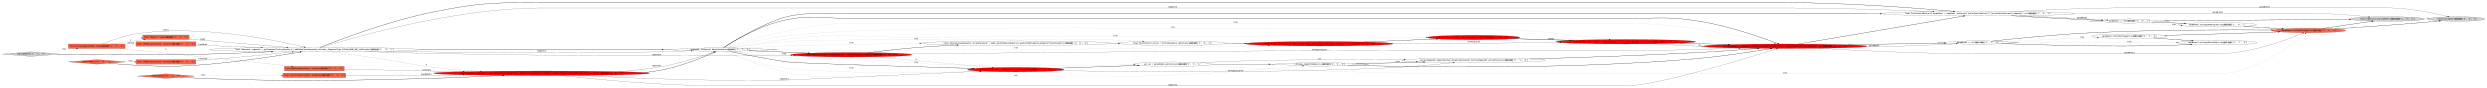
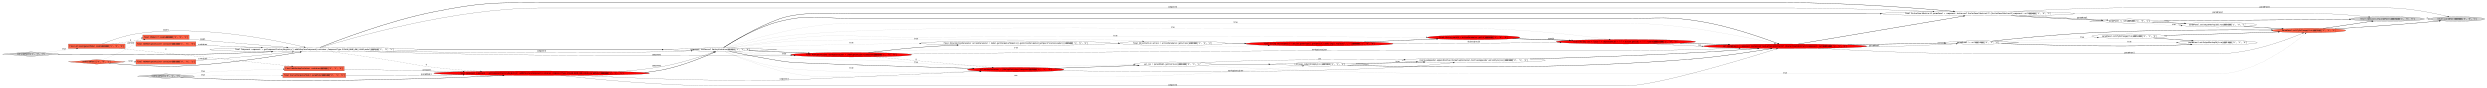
none -> (230, 71)
(166, 76) -> (166, 76)
